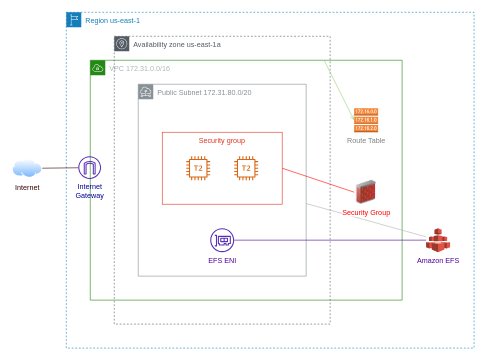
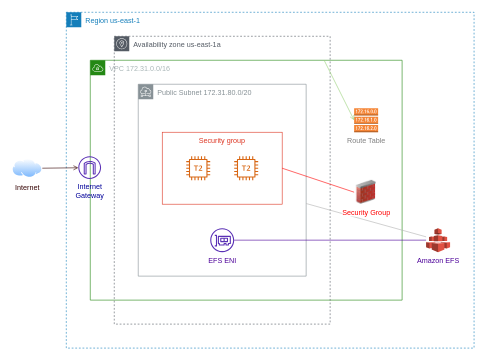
(75, 168) -> (74, 168)
